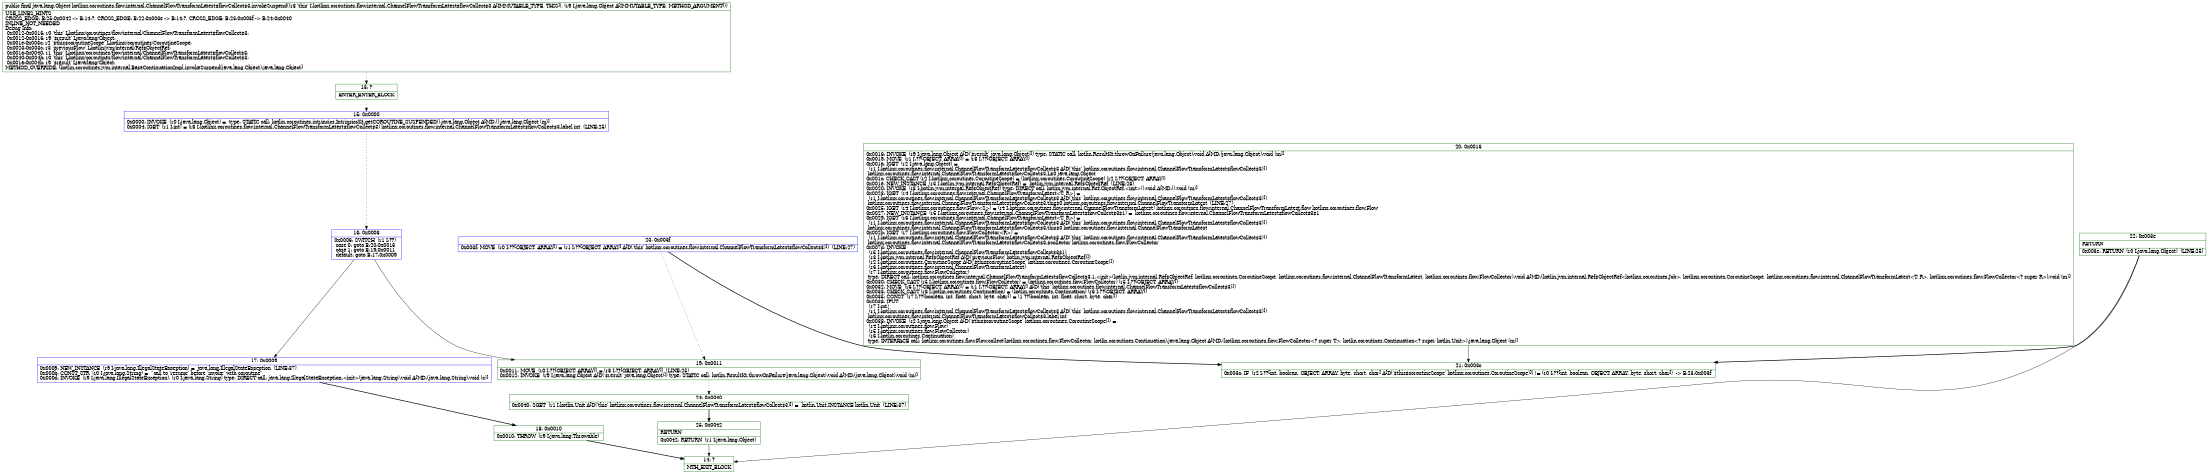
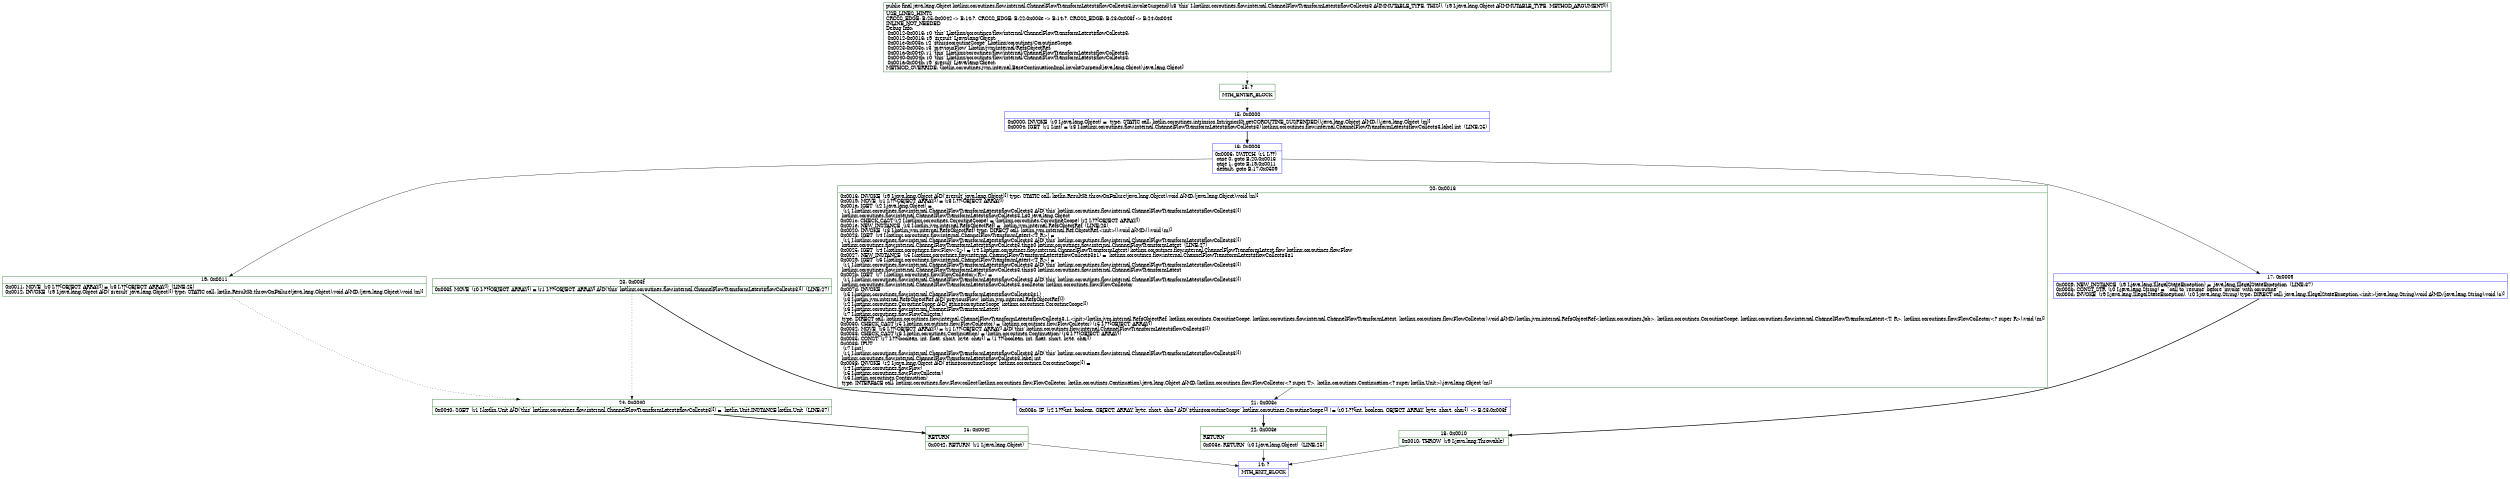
(366, 95) -> (1247, 95)
(366, 179) -> (1247, 136)
(658, 244) -> (632, 286)
(366, 255) -> (1247, 169)
(682, 304) -> (632, 345)
(1953, 354) -> (1264, 419)
(1468, 370) -> (1264, 407)
(634, 449) -> (1350, 455)
(709, 464) -> (1264, 469)
